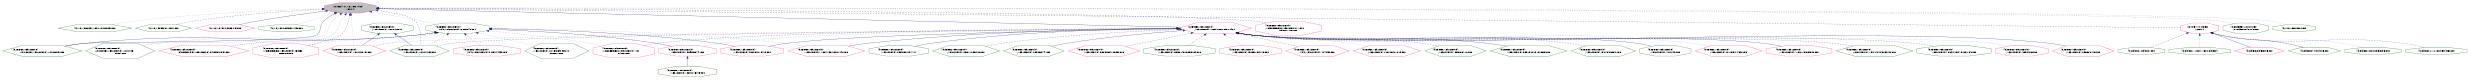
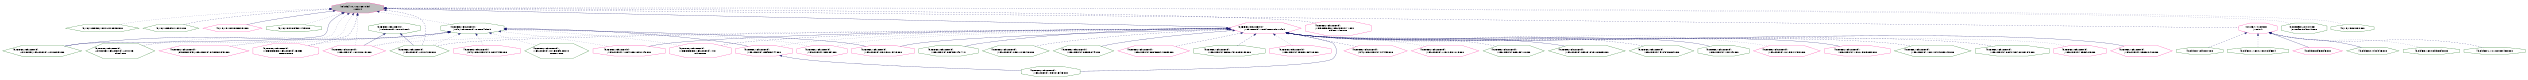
none -> (822, 51)
(826, 51) -> (629, 51)
none -> (1238, 68)
